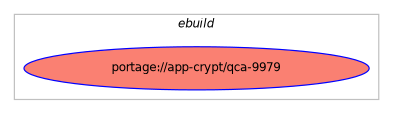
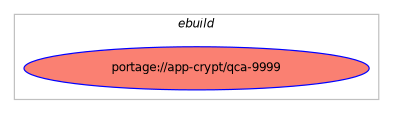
(197, 68) -> (197, 68)
